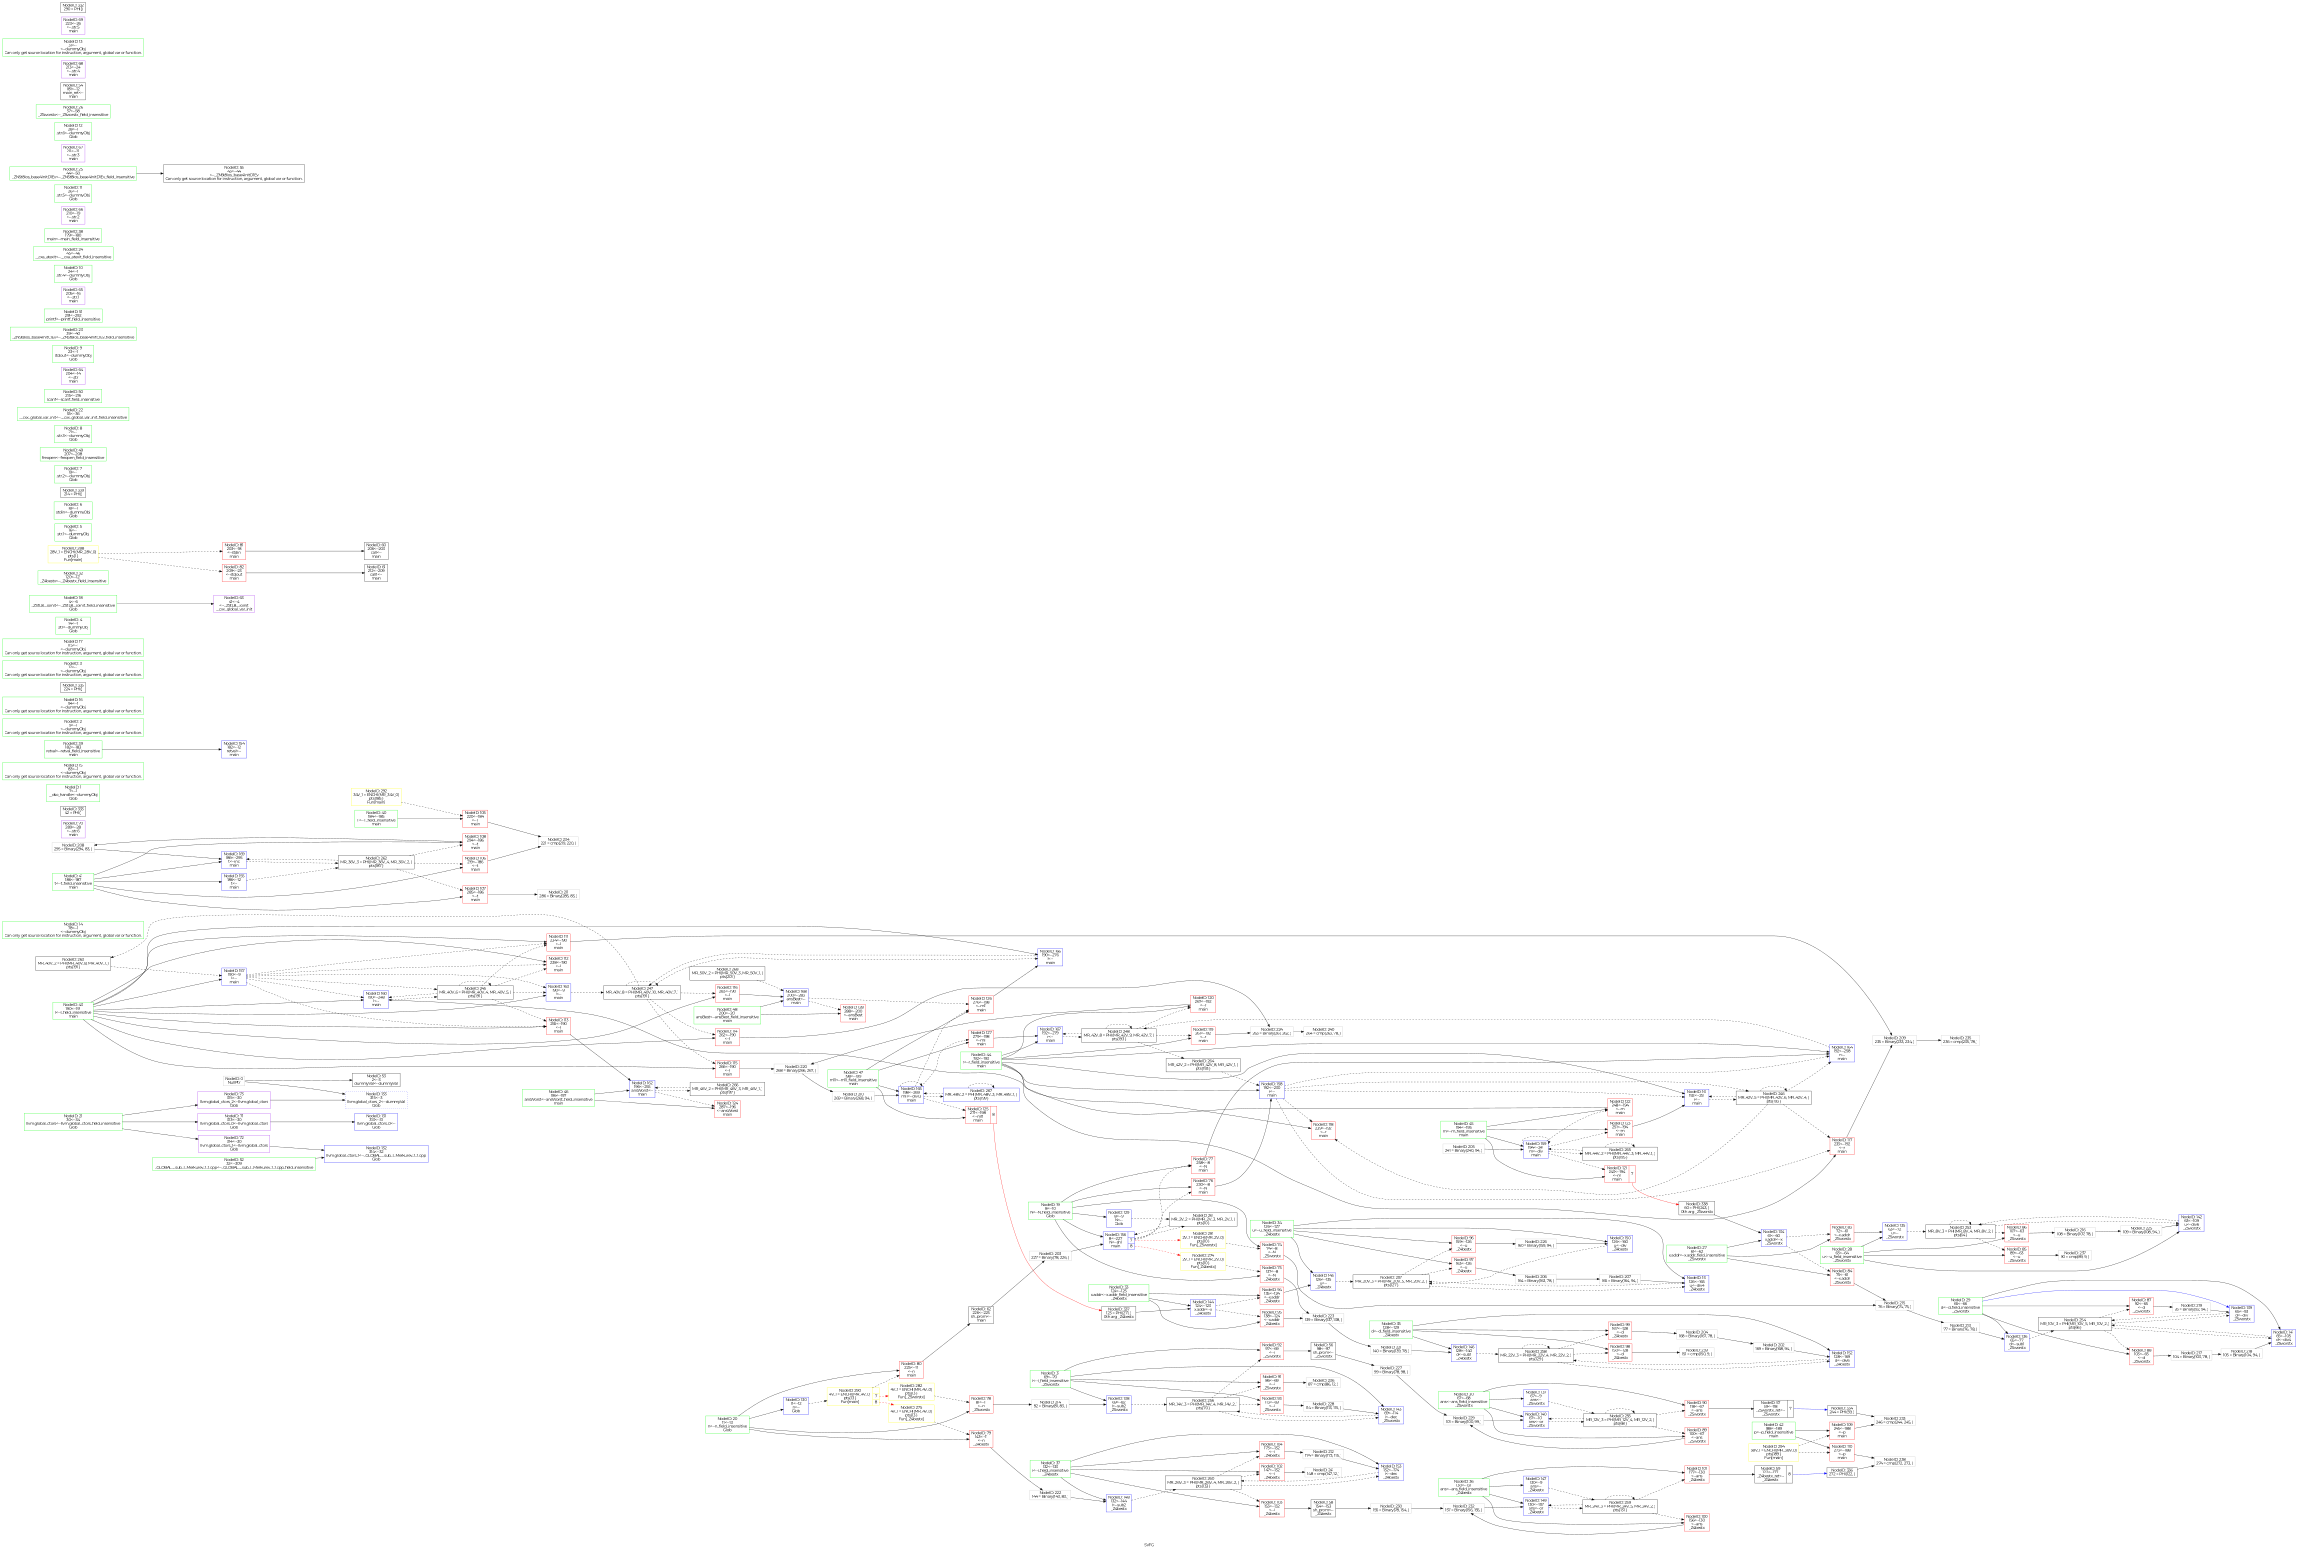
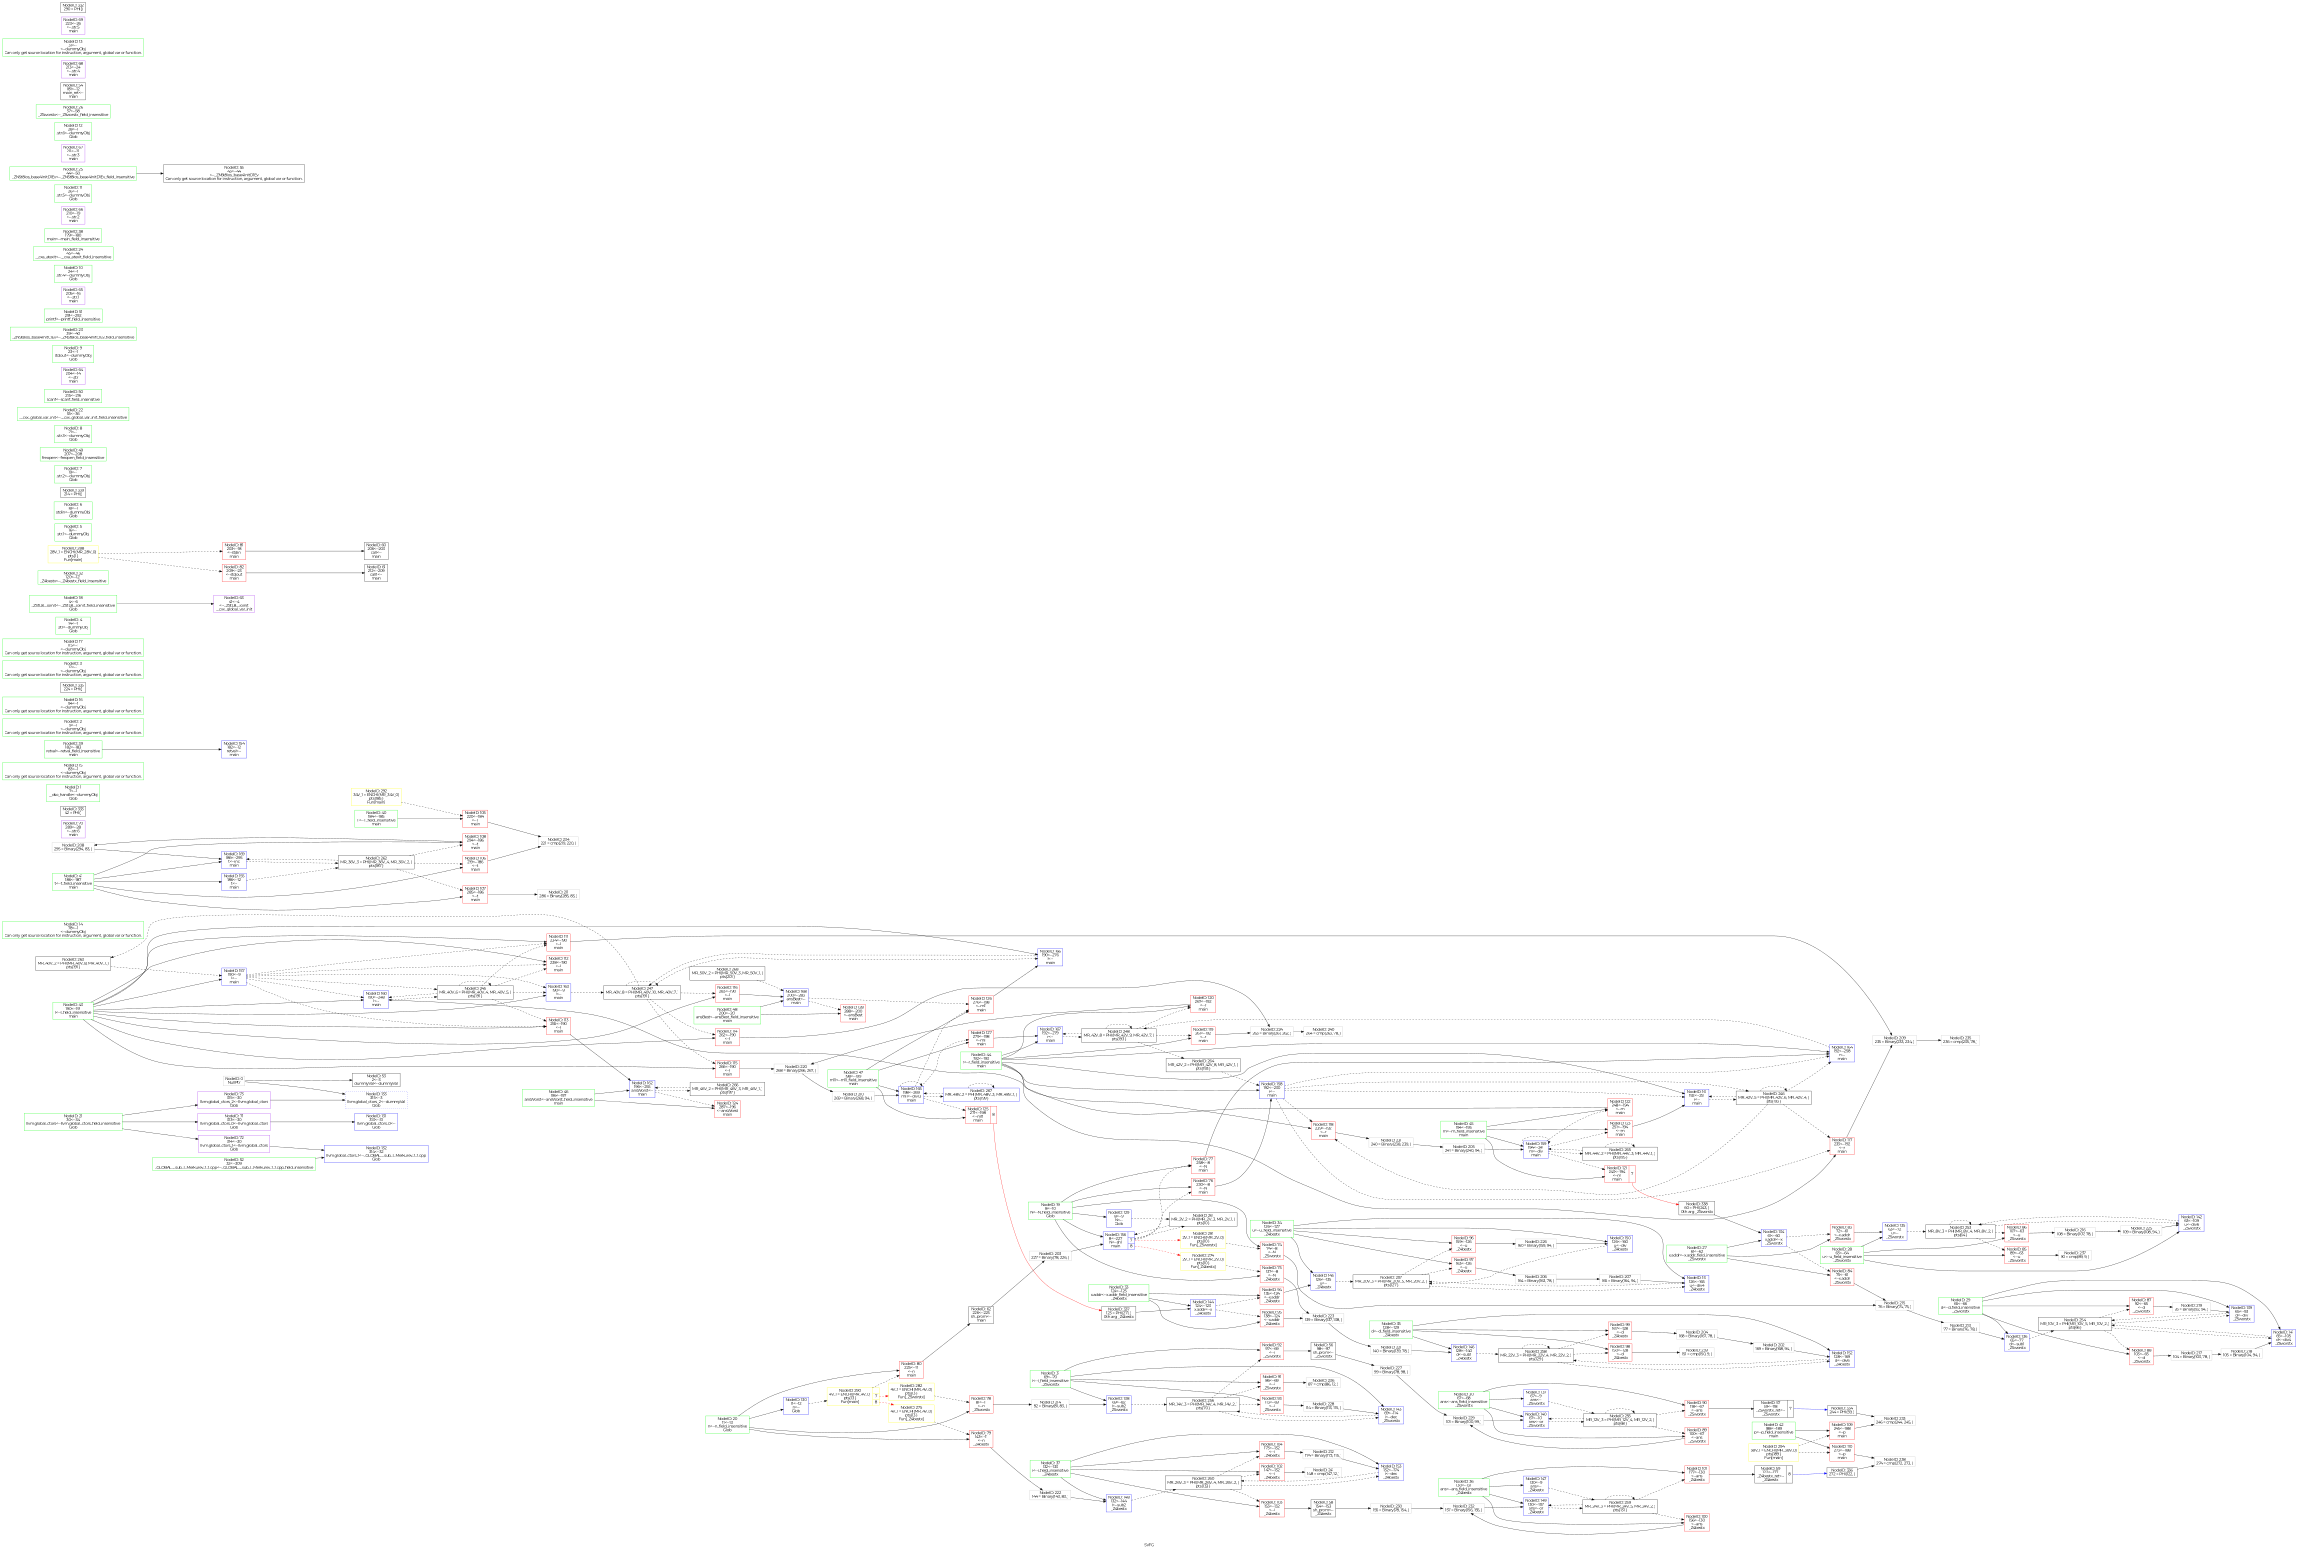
none -> (1391, 1143)
(2105, 1290) -> (2105, 1290)
